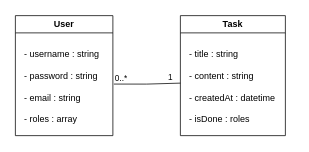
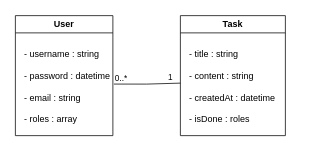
(66, 87) -> (71, 87)
